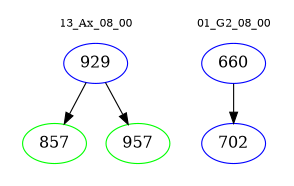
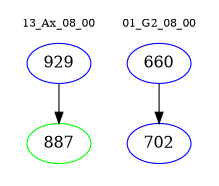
(55, 144) -> (59, 144)
(138, 144) -> none
